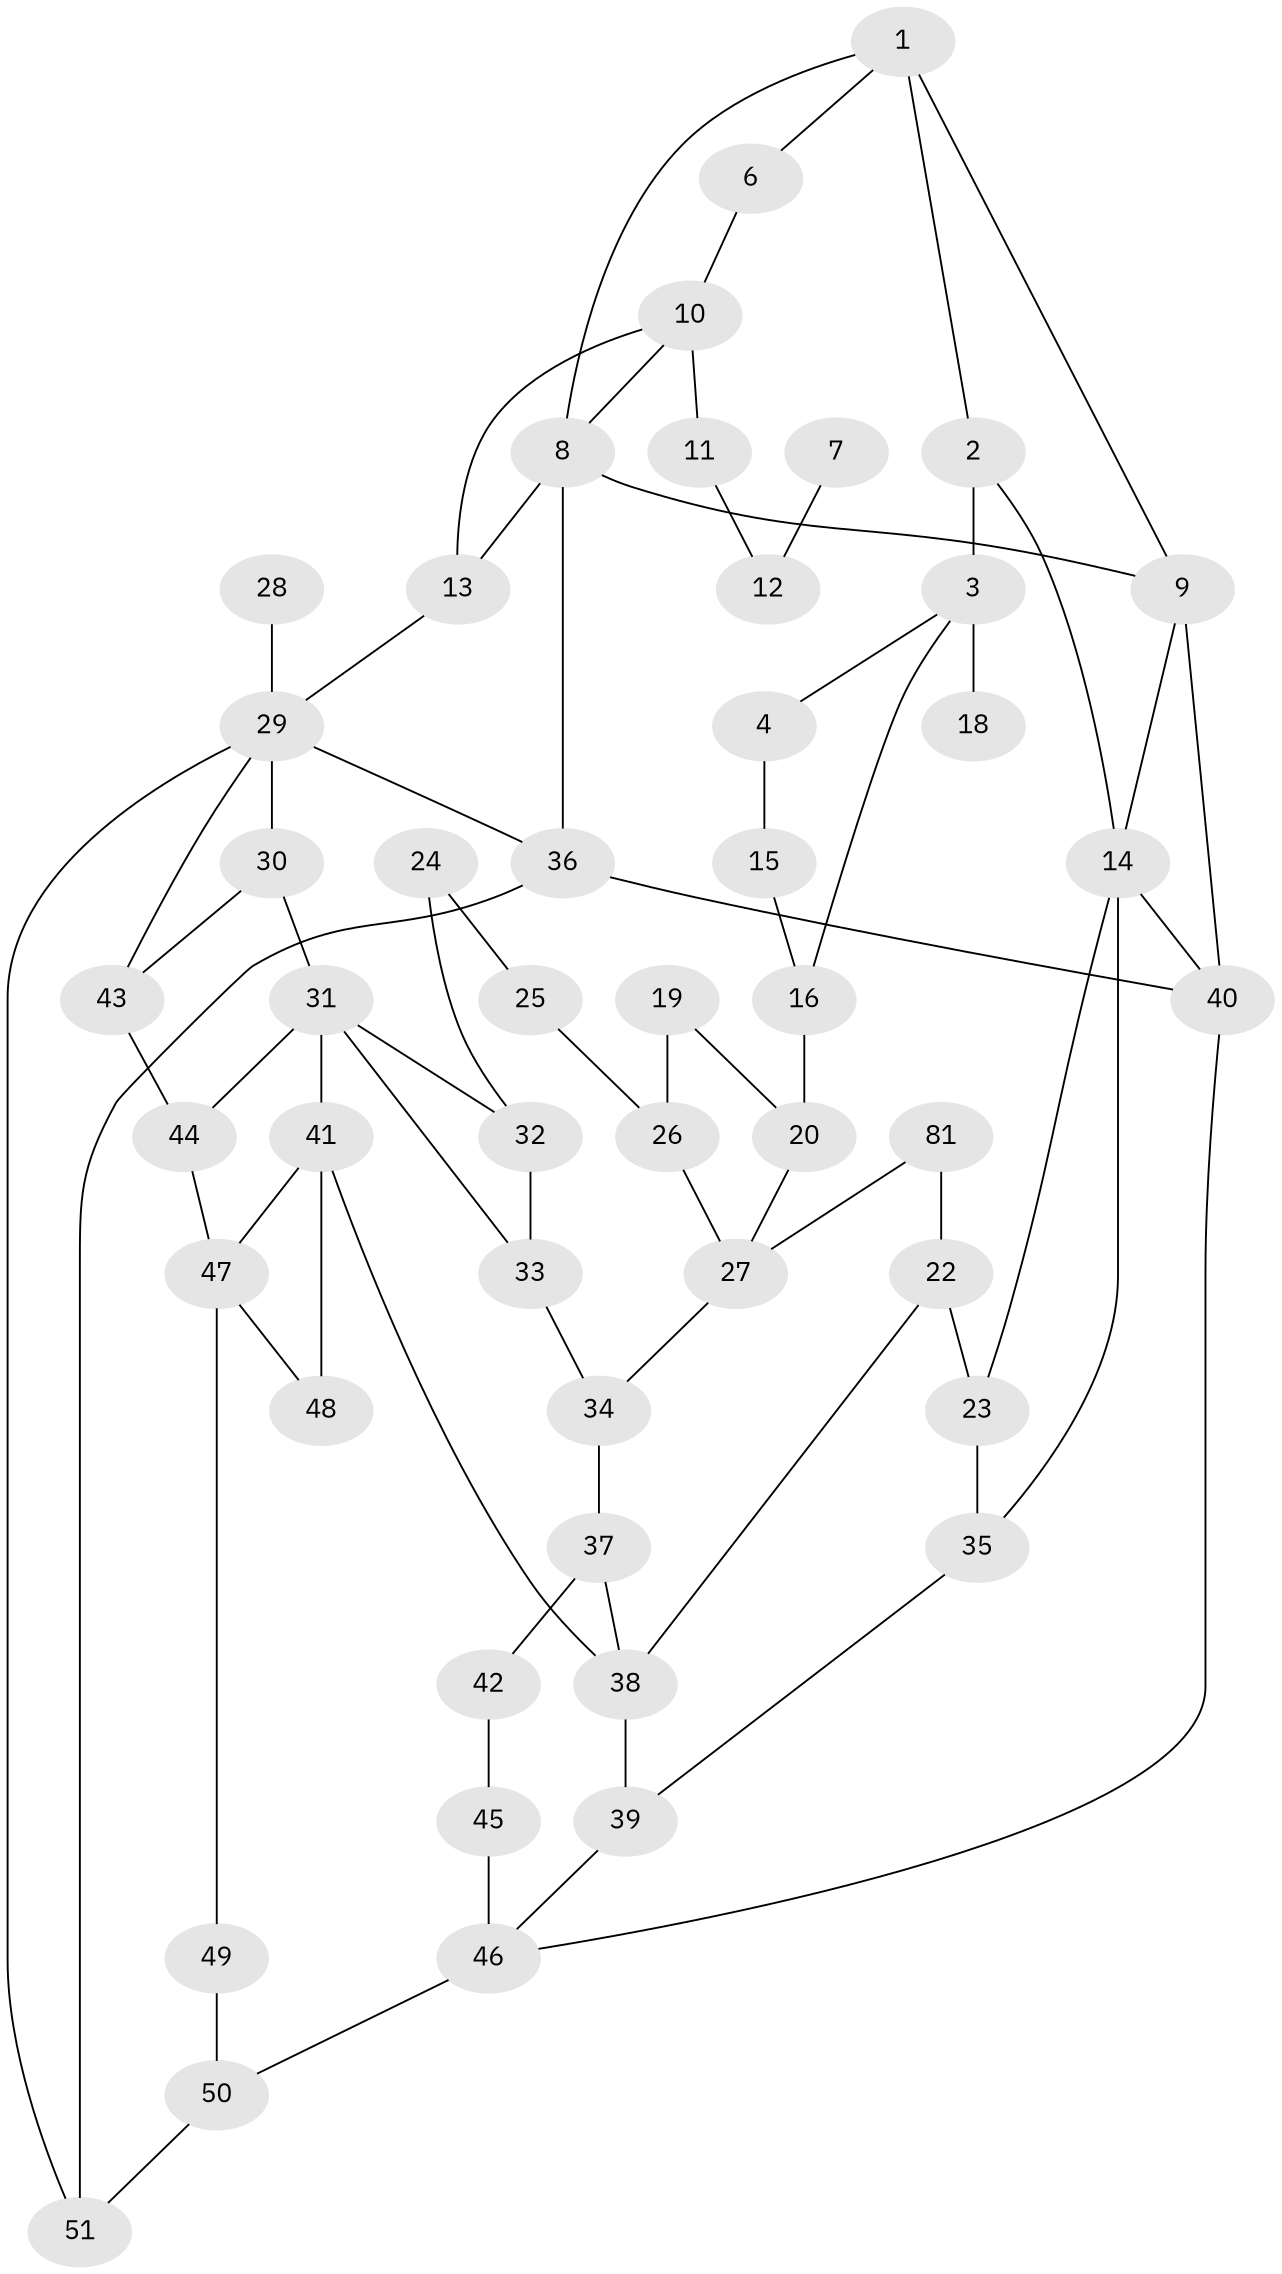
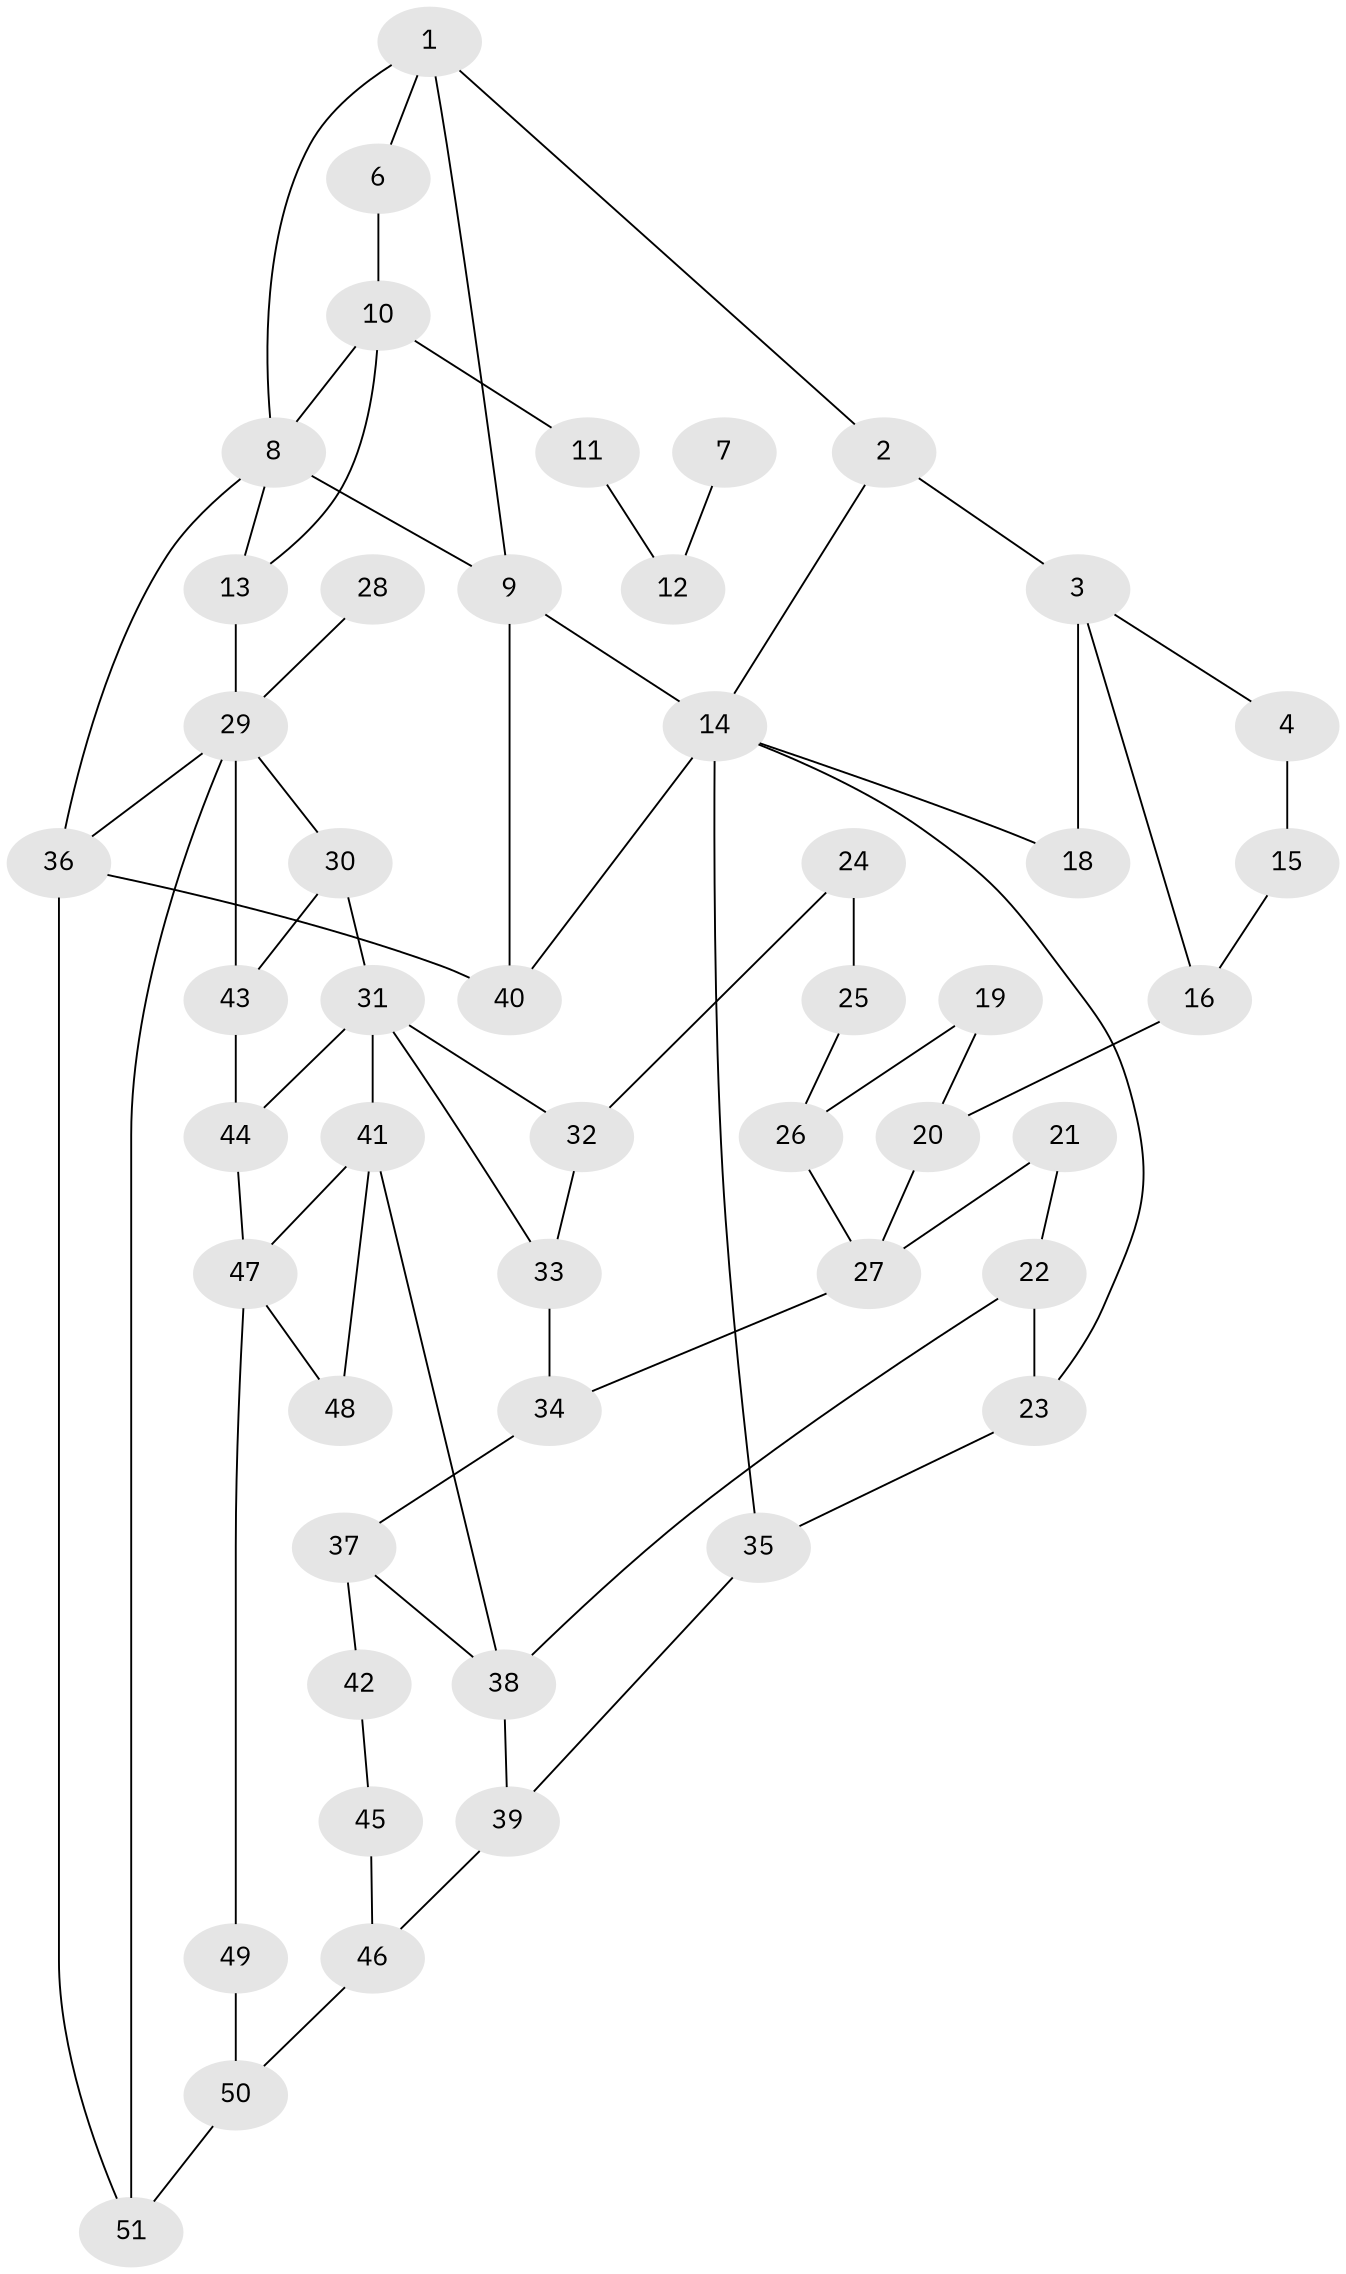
none -> (898, 791)
(941, 1137) -> (1065, 1137)
(1188, 1728) -> none
